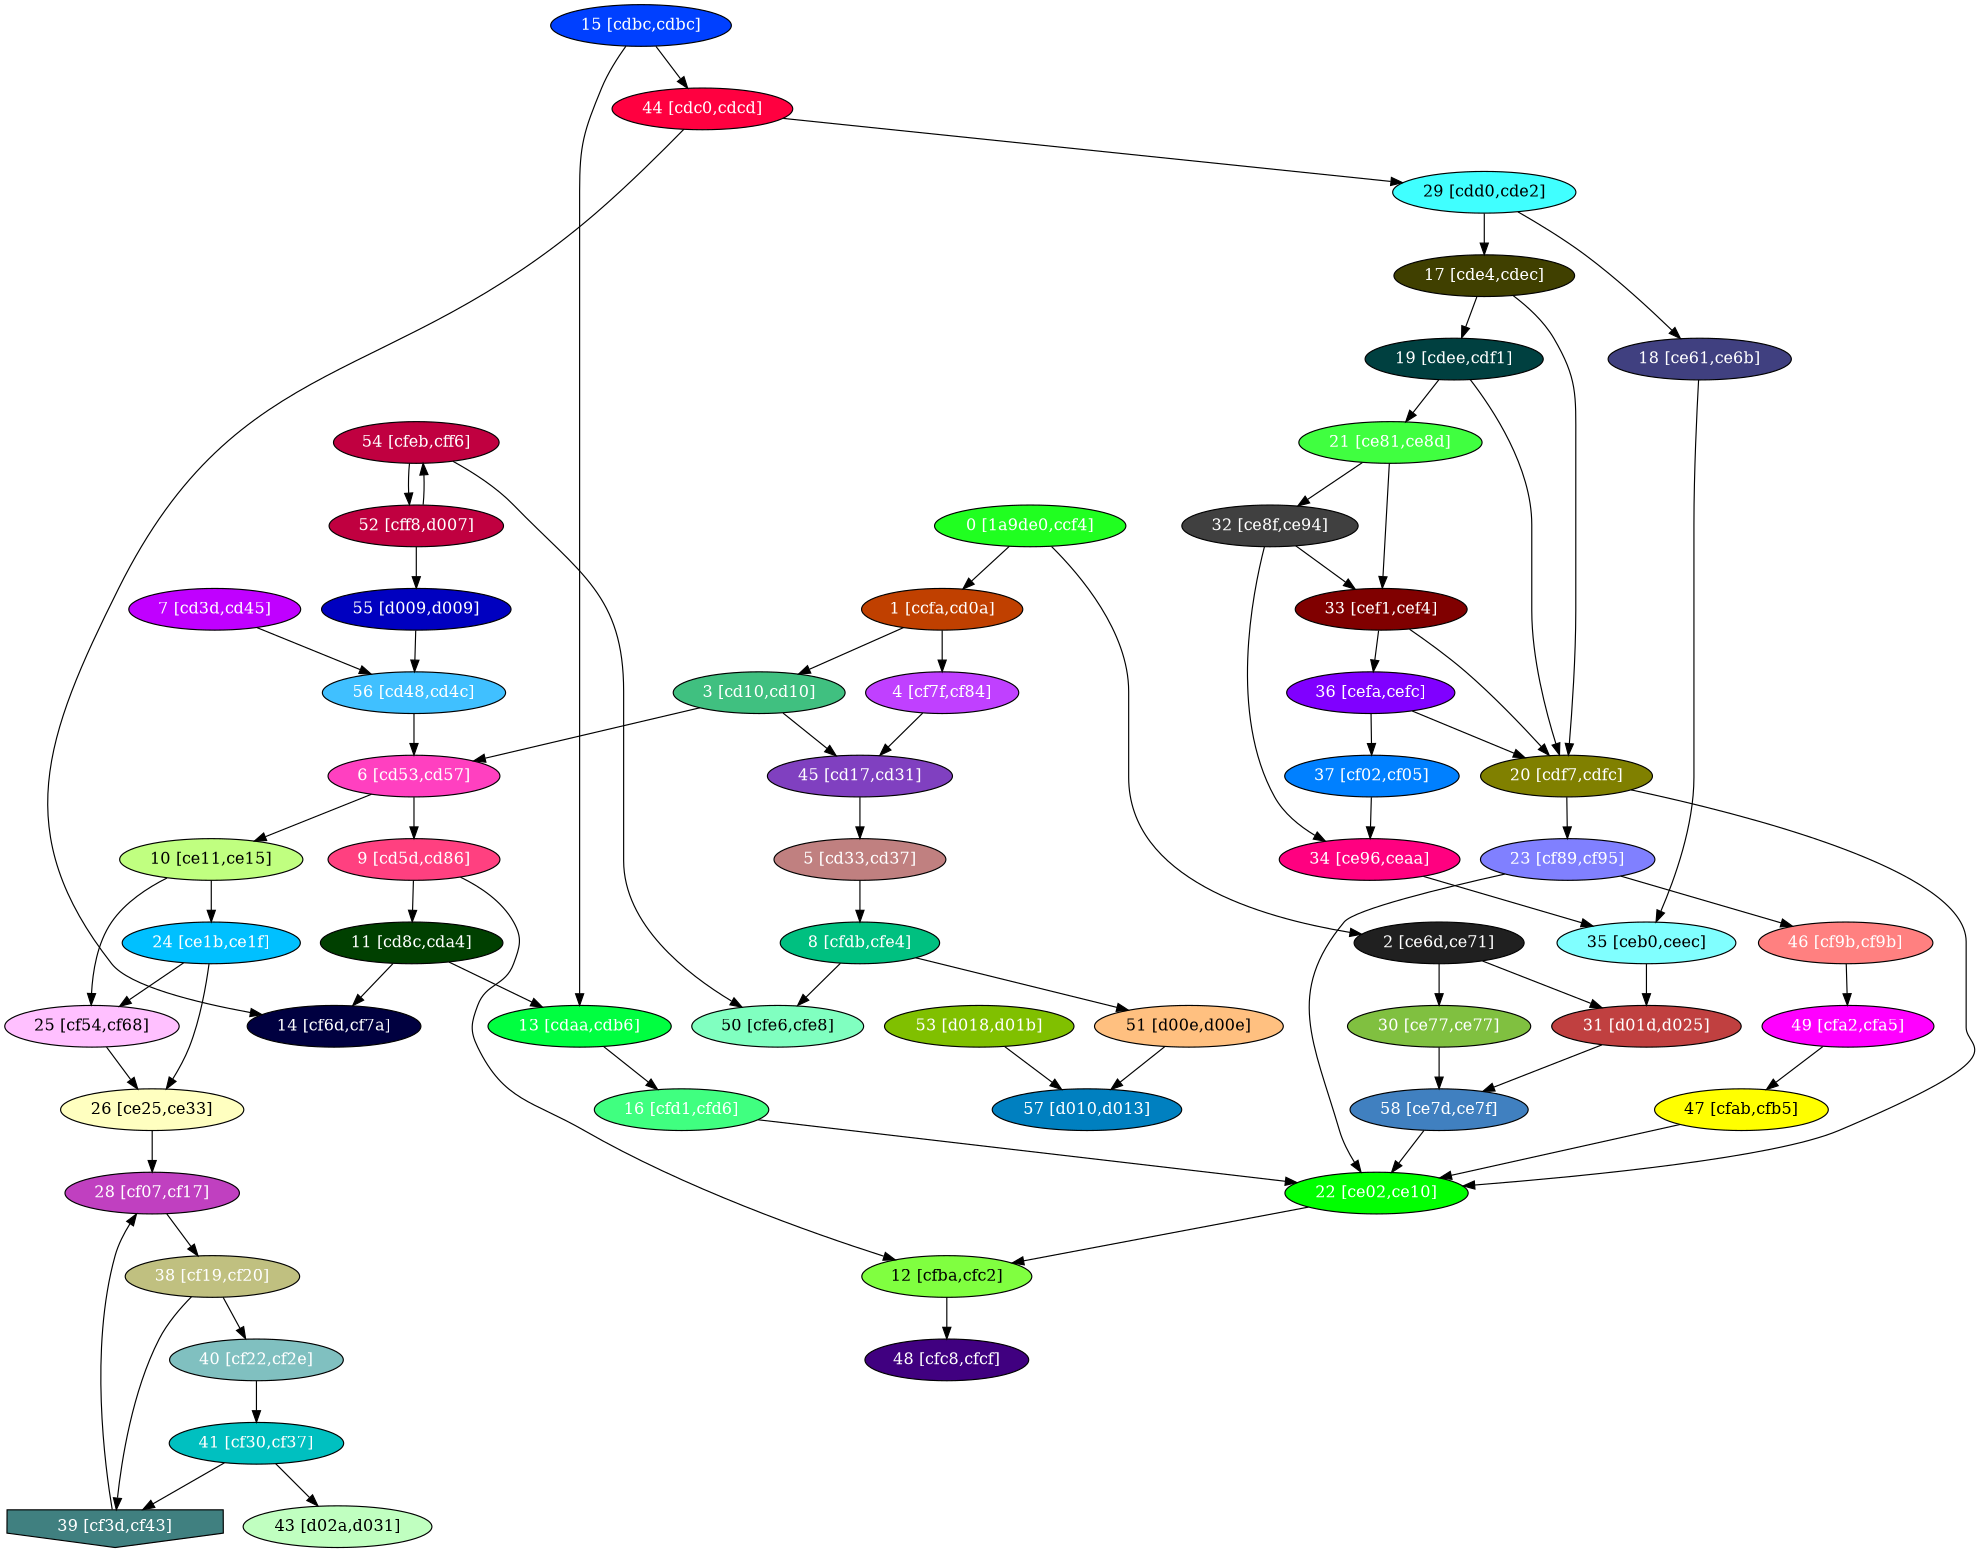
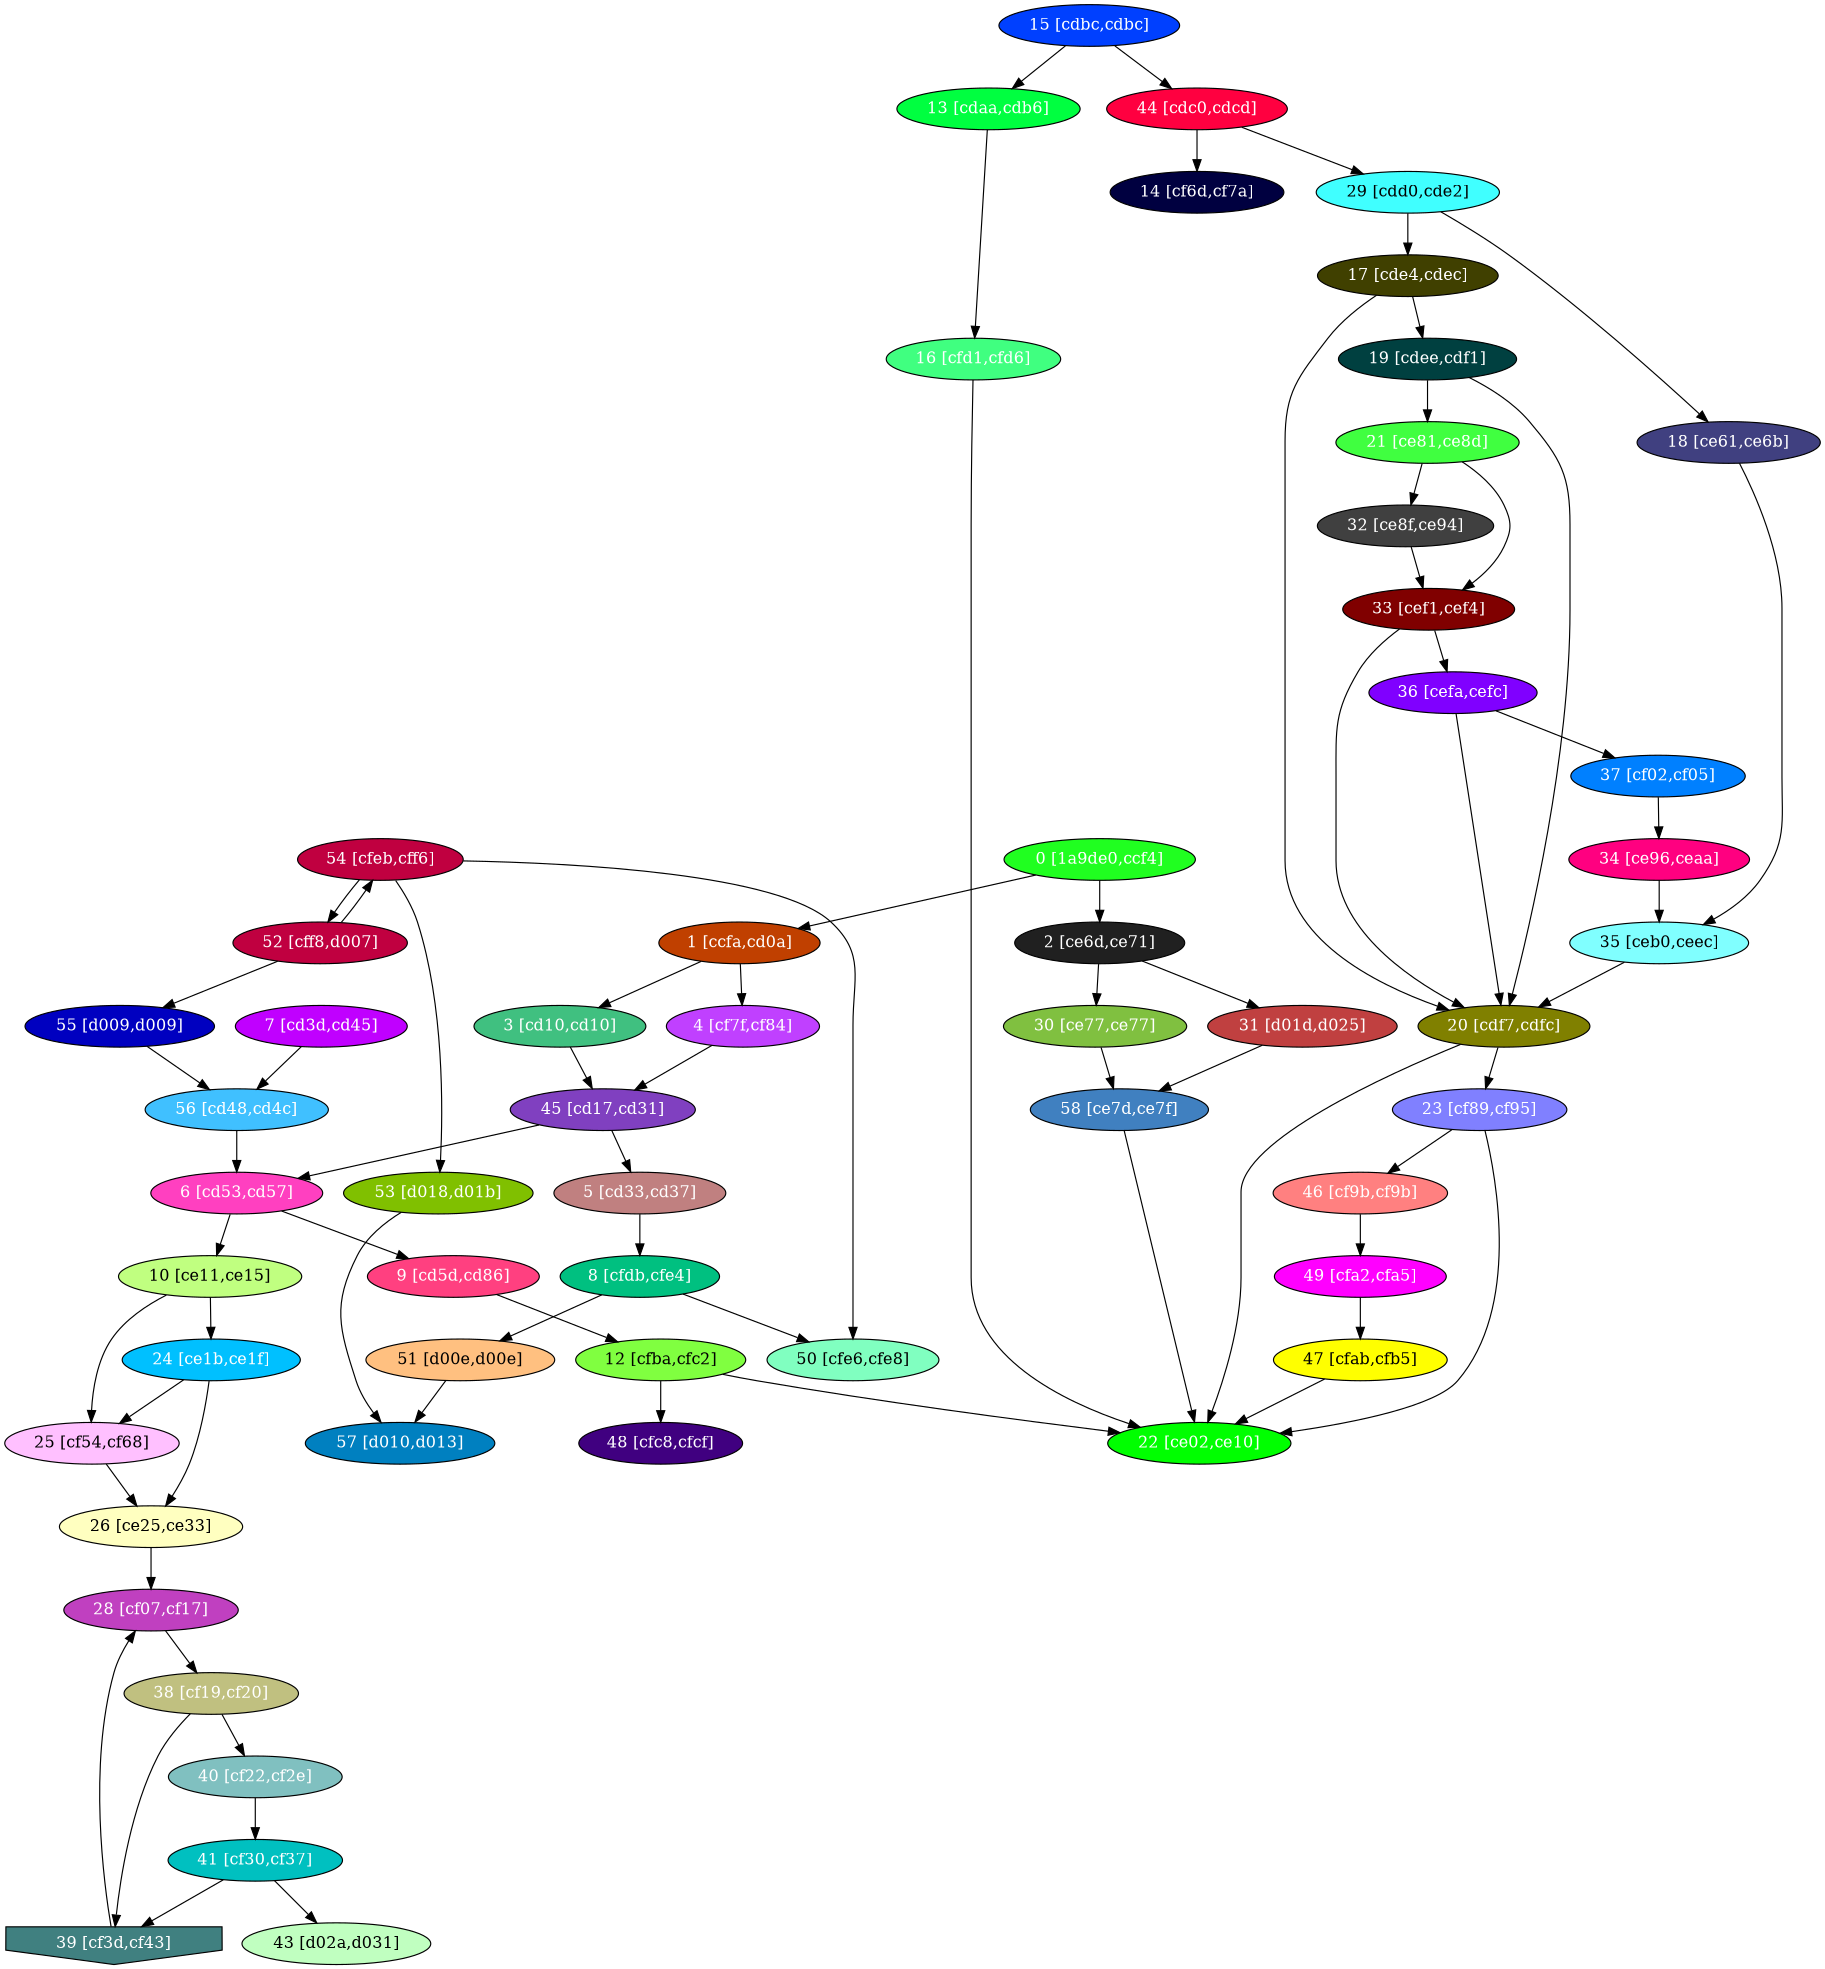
(1249, 701) -> none
(593, 733) -> (424, 1150)
(412, 943) -> none
(1646, 979) -> (1587, 982)
none -> (437, 1017)
(1166, 1234) -> (915, 1405)
